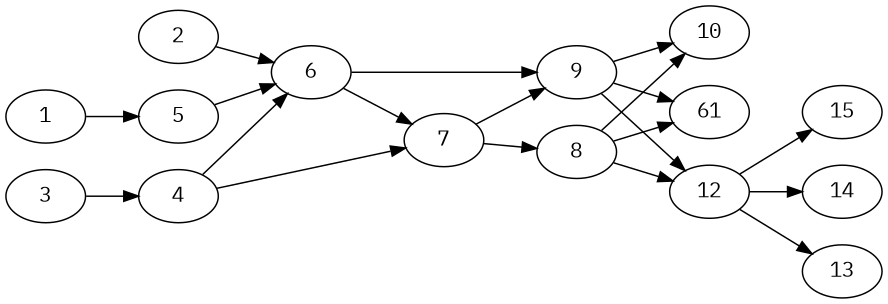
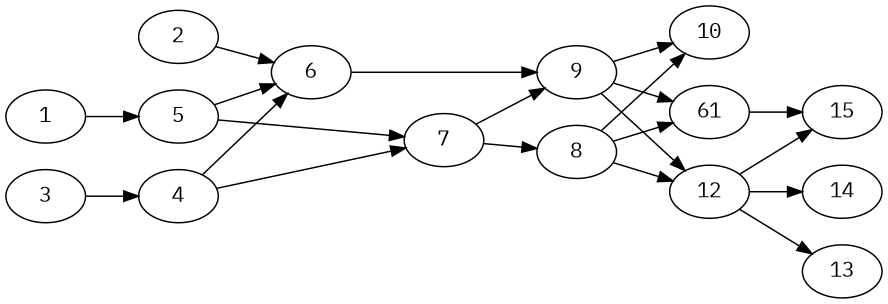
(371, 103) -> (304, 128)
none -> (769, 112)
